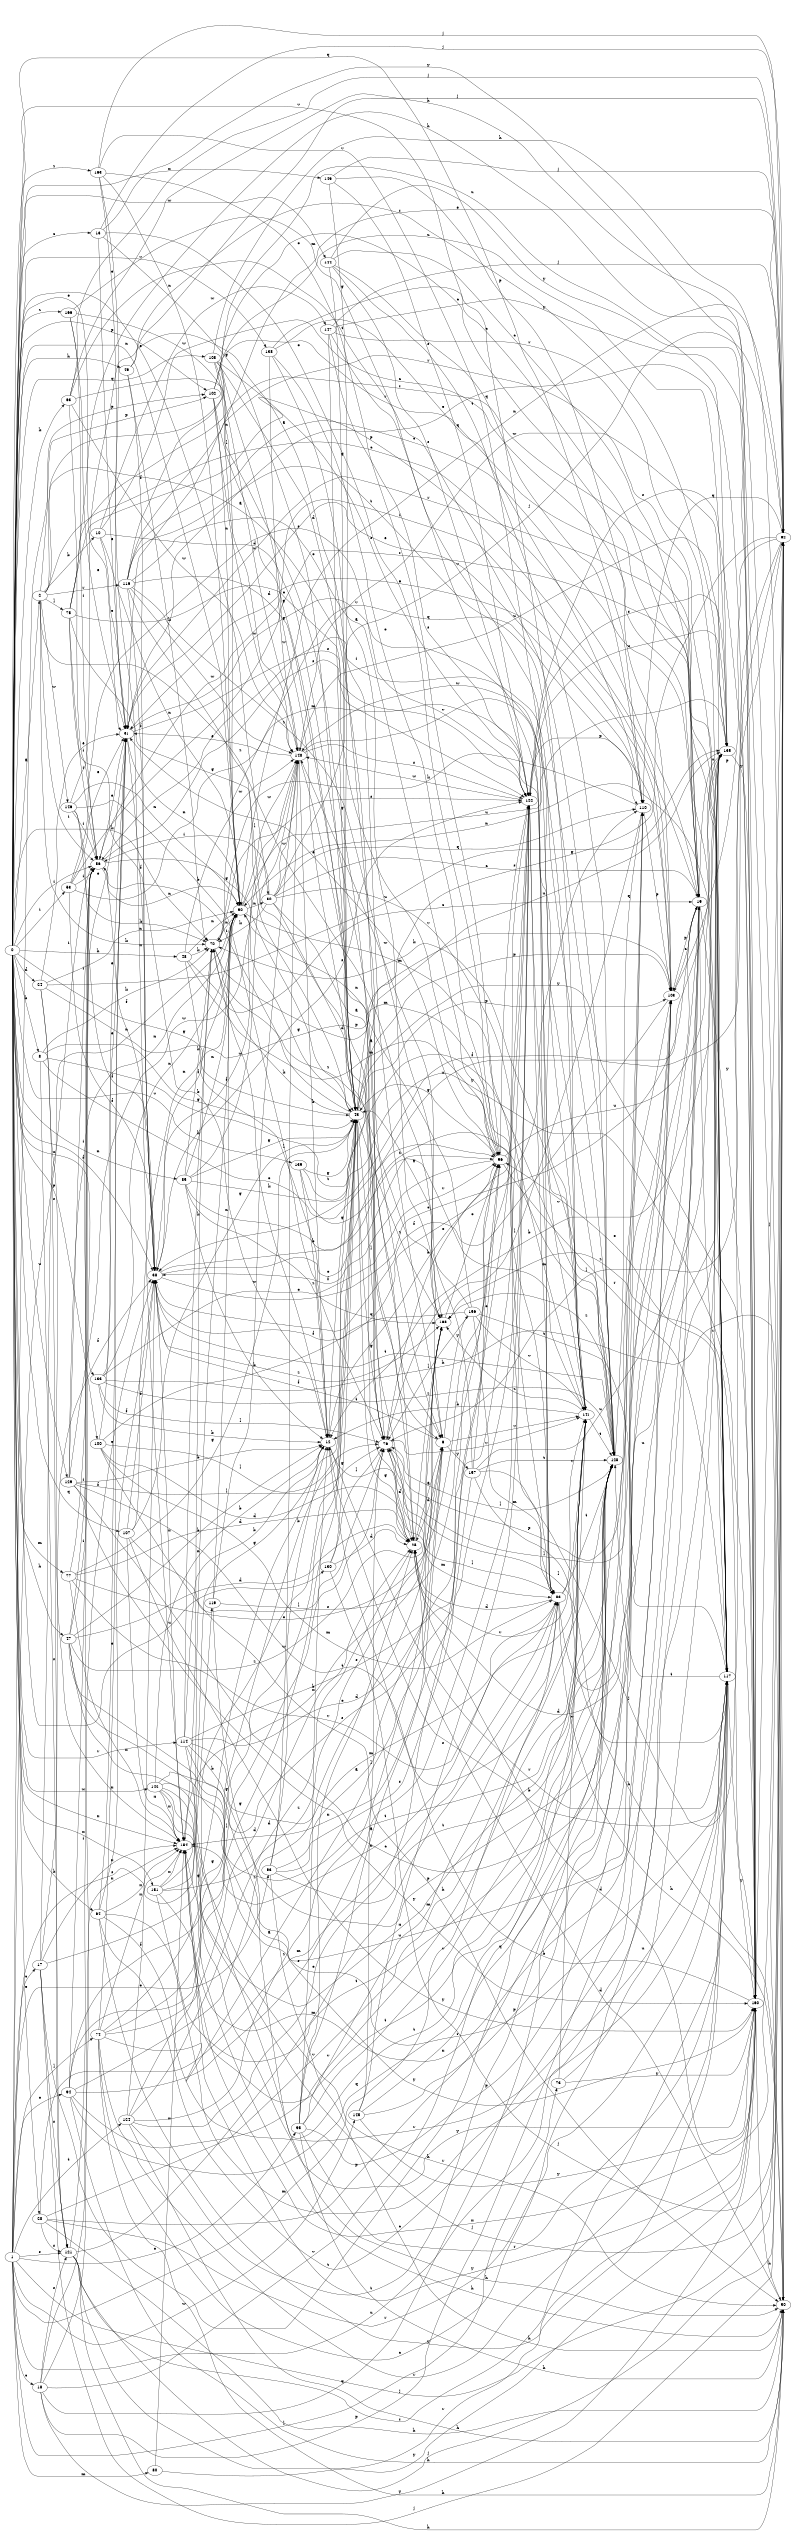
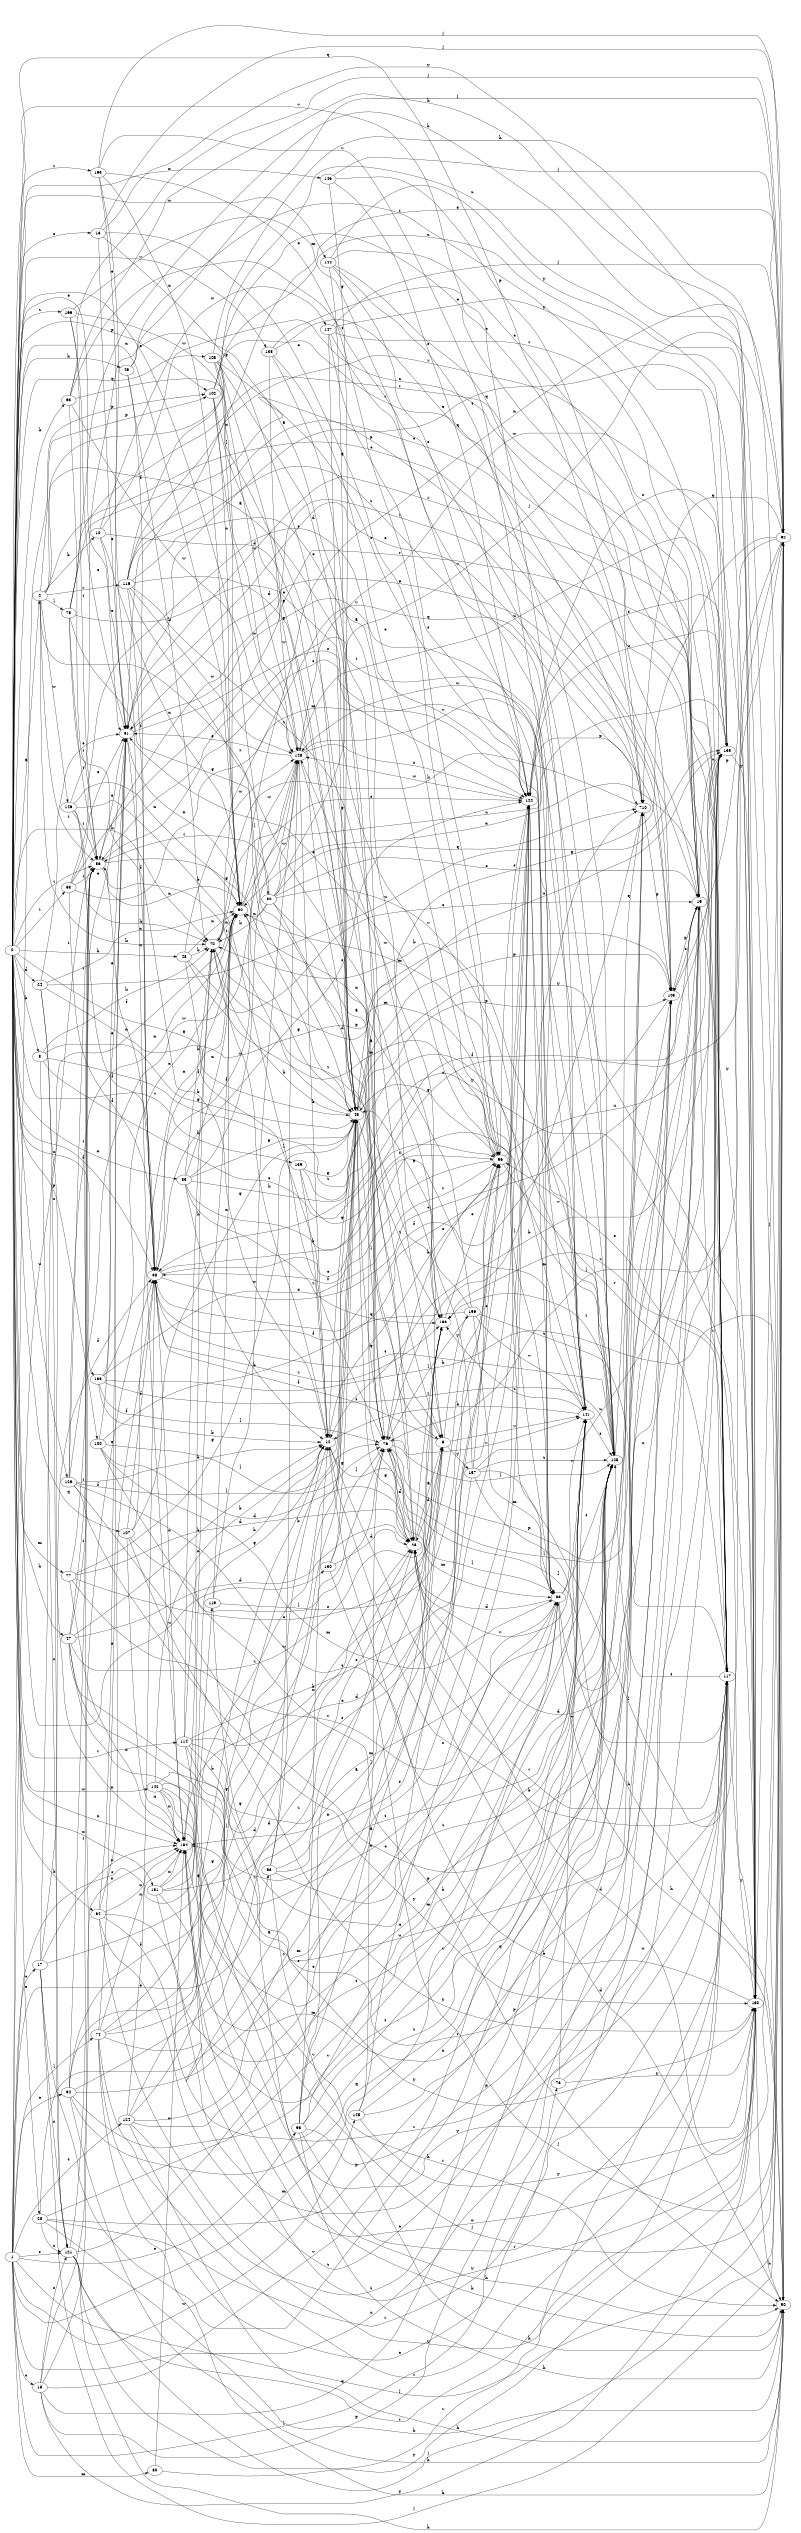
(643, 808) -> (643, 808)
(254, 906) -> (256, 916)
(498, 1508) -> (496, 1479)
